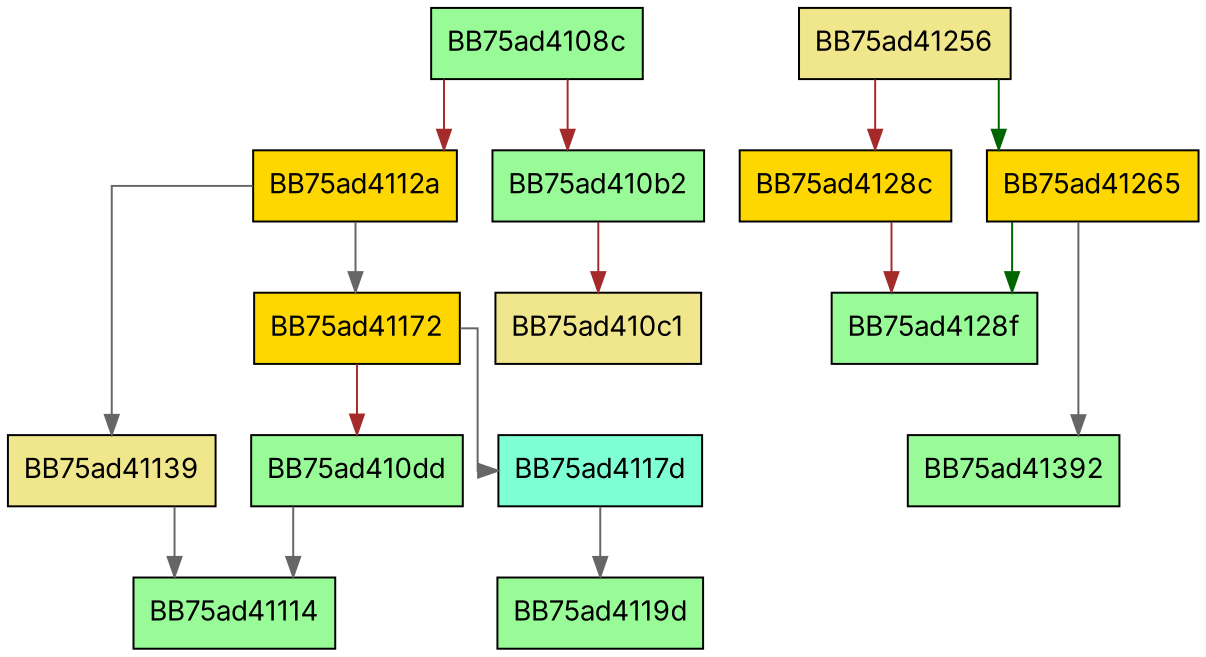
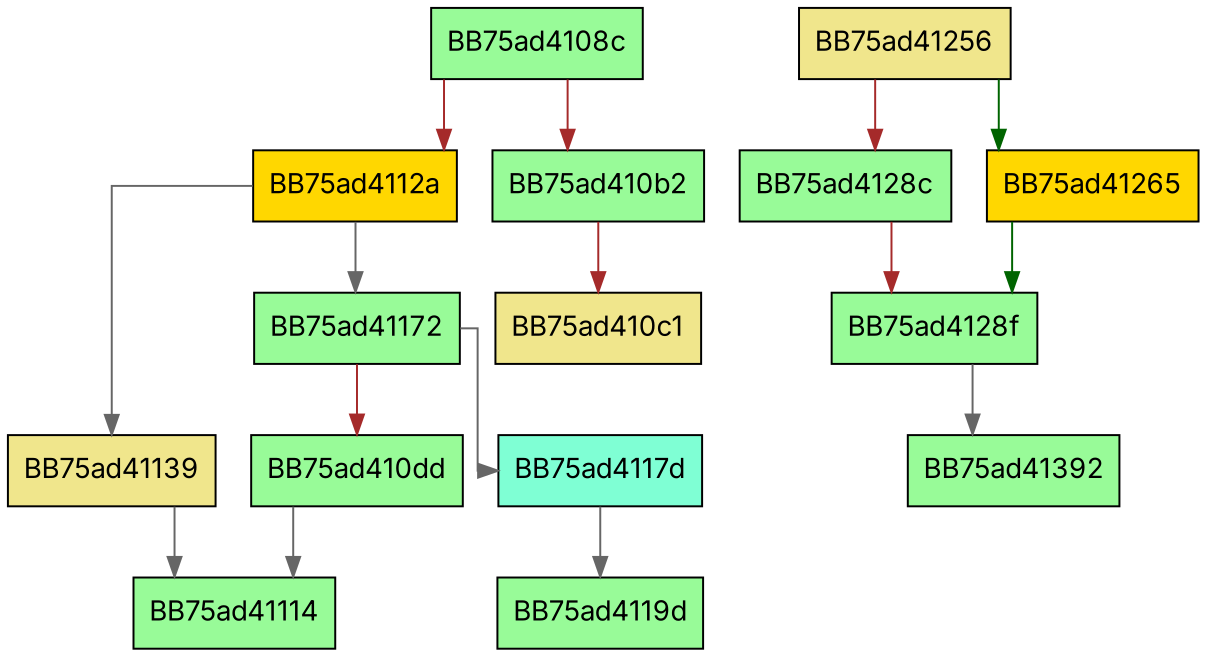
(846, 186) -> (846, 186)
(1078, 319) -> (973, 389)
(357, 328) -> (357, 328)
